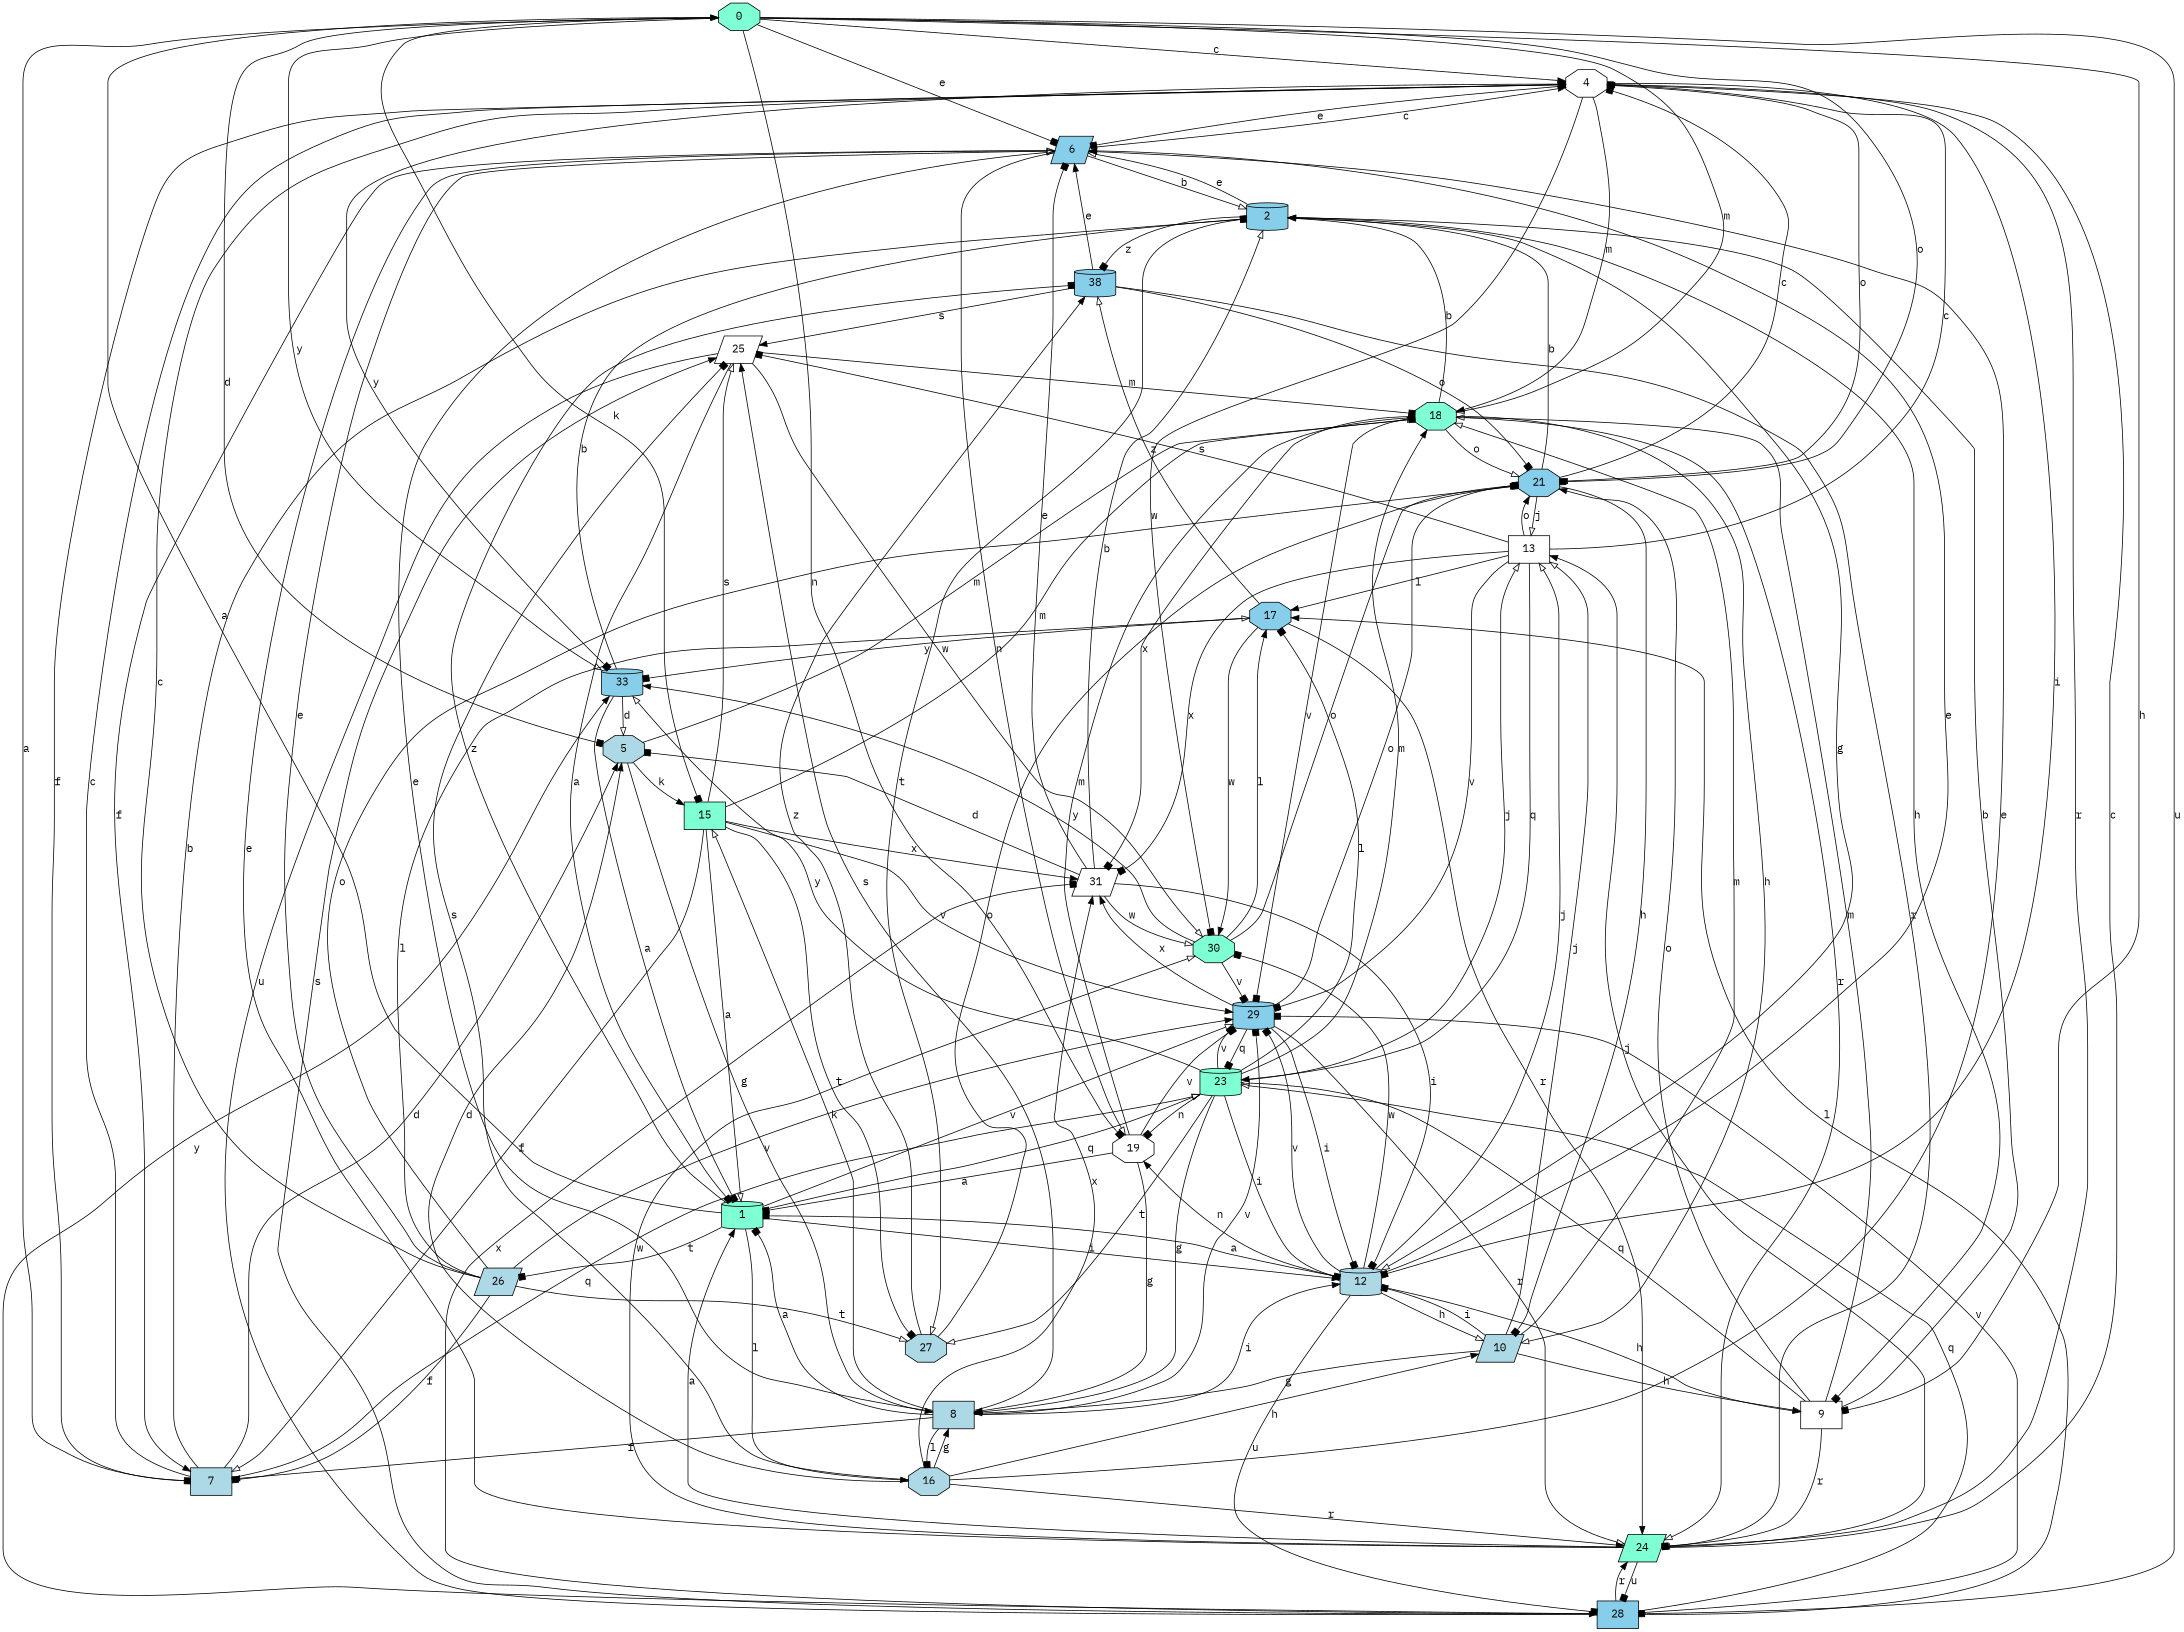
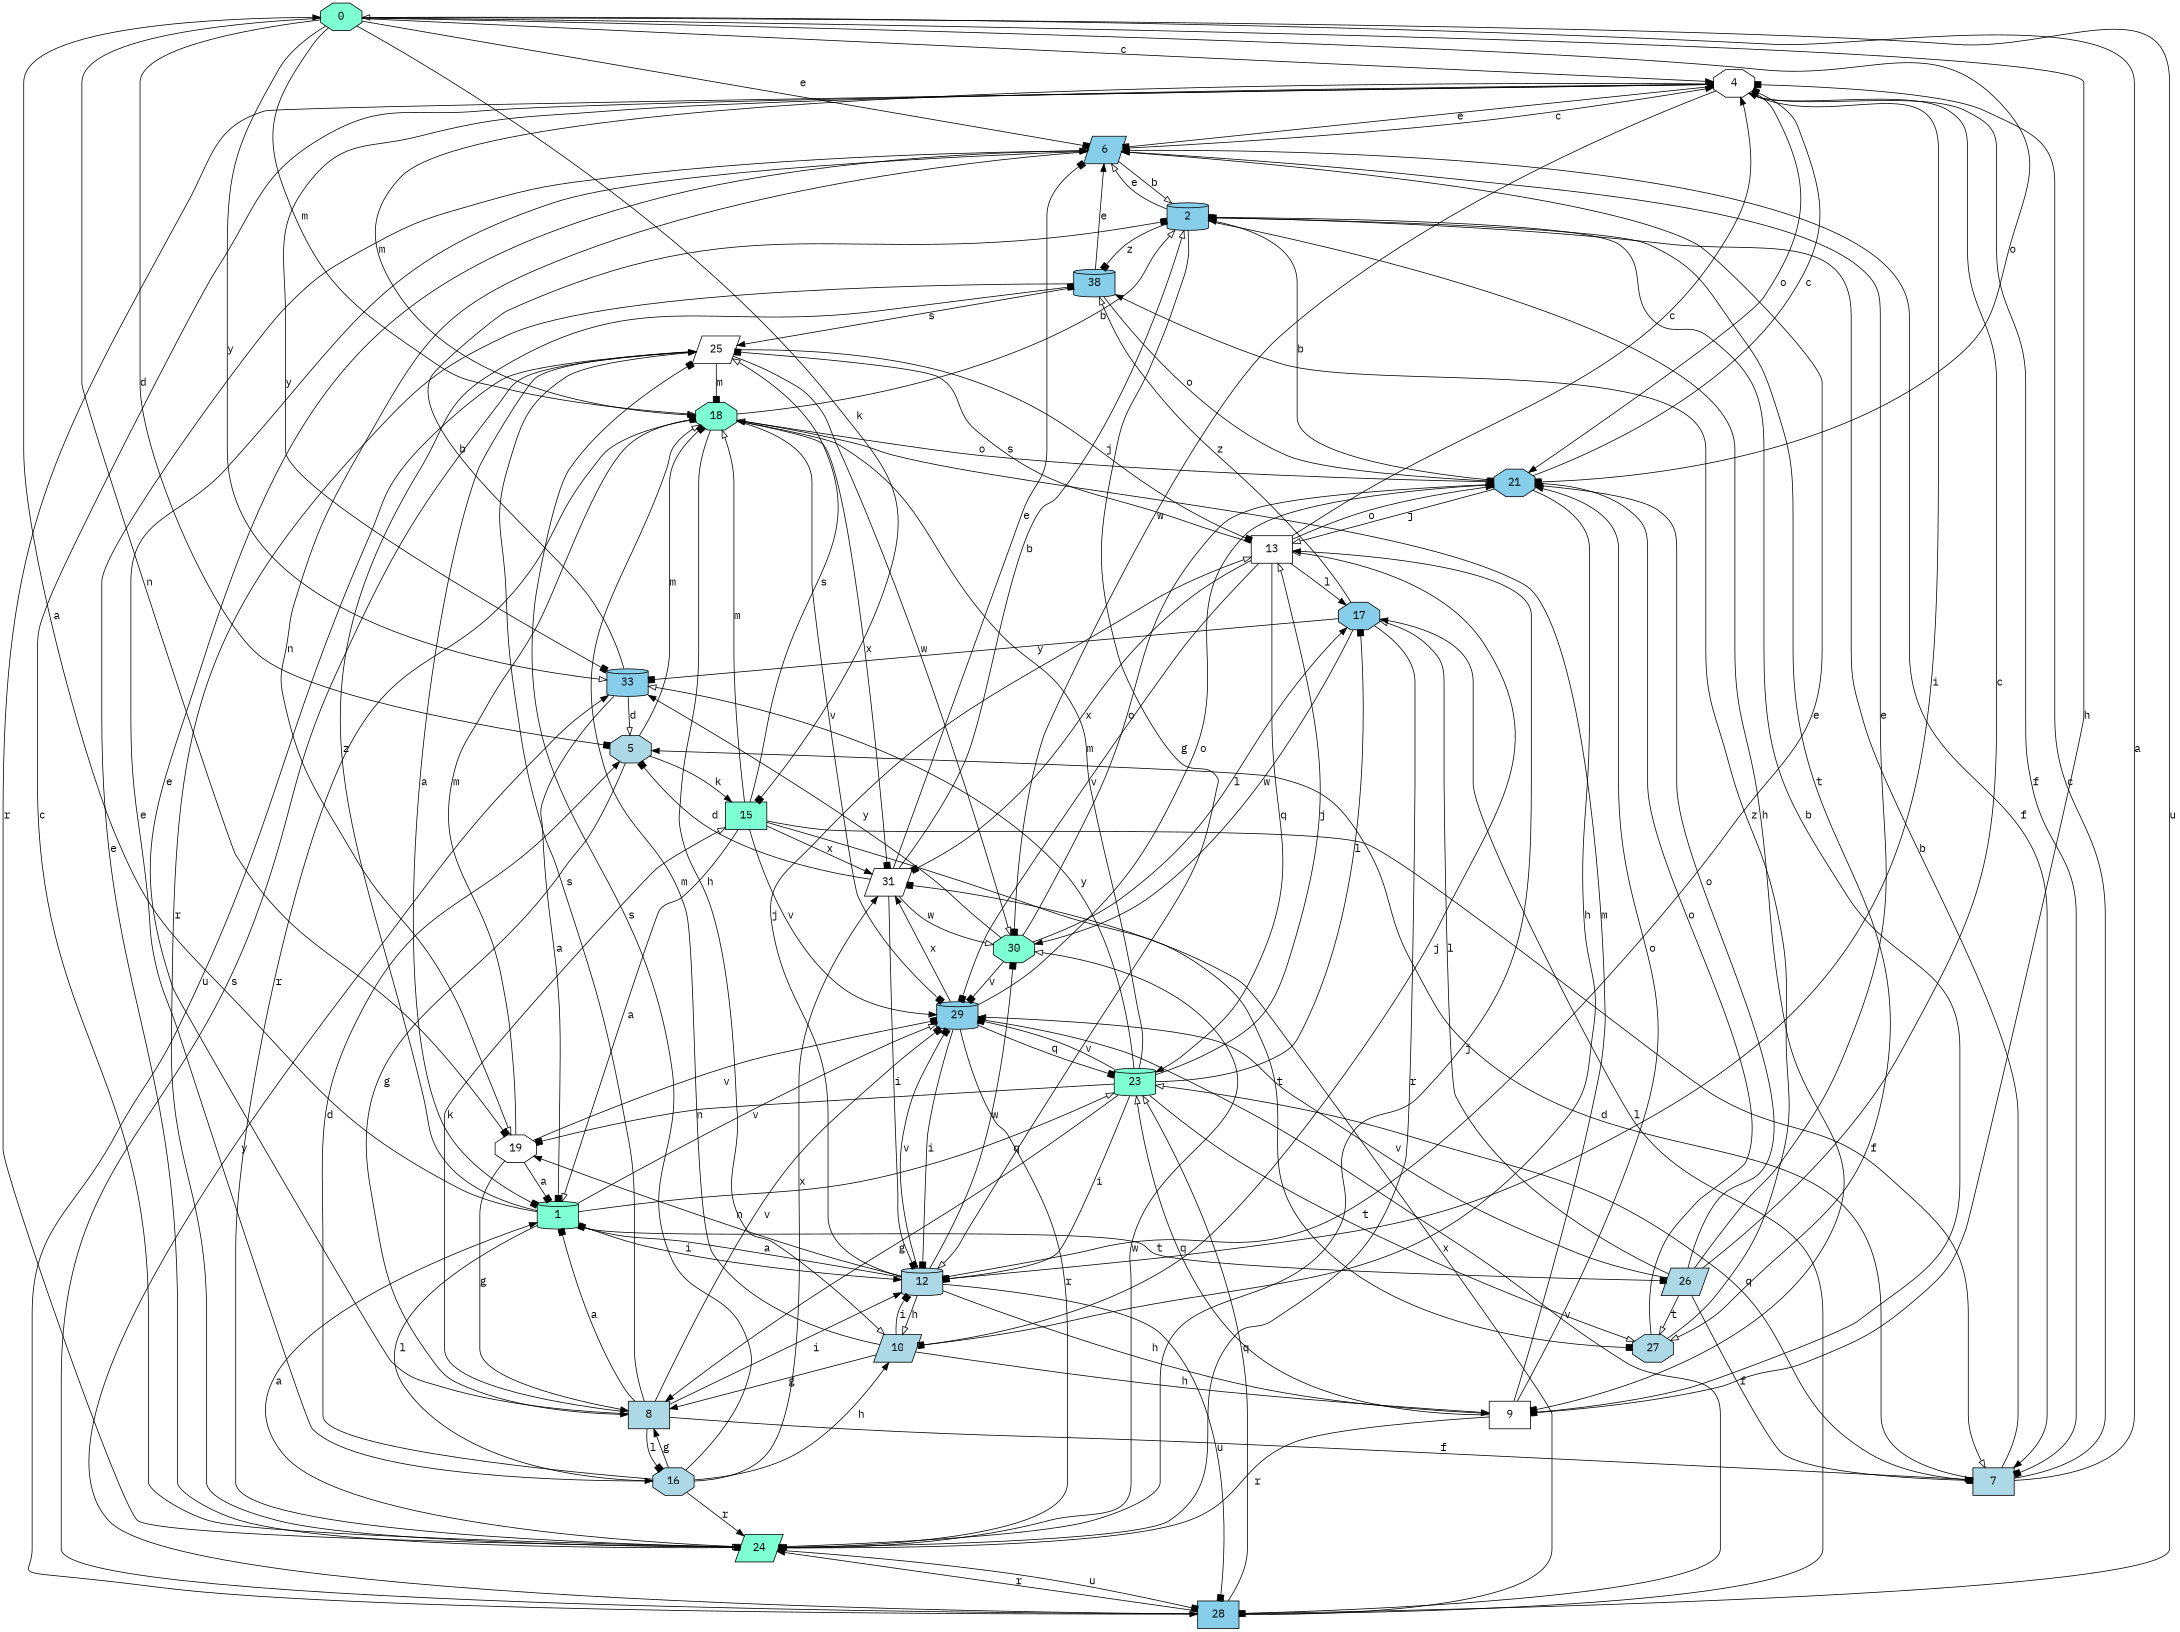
none -> (1007, 394)
